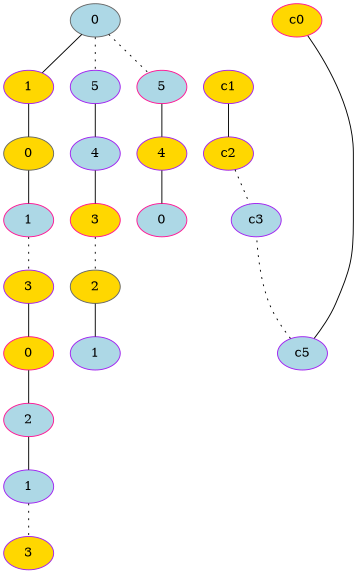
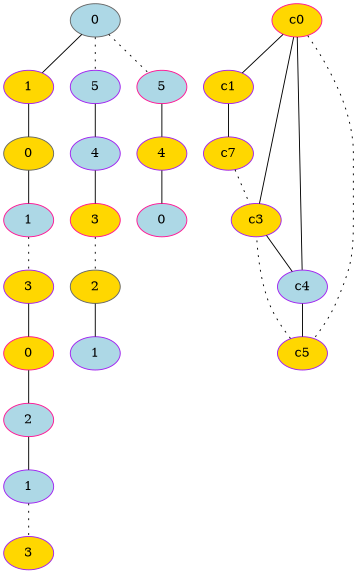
none -> (263, 54)
none -> (277, 120)
(228, 154) -> (228, 154)
(353, 186) -> (353, 186)
(256, 220) -> (256, 220)
none -> (302, 287)
(302, 353) -> (302, 353)
